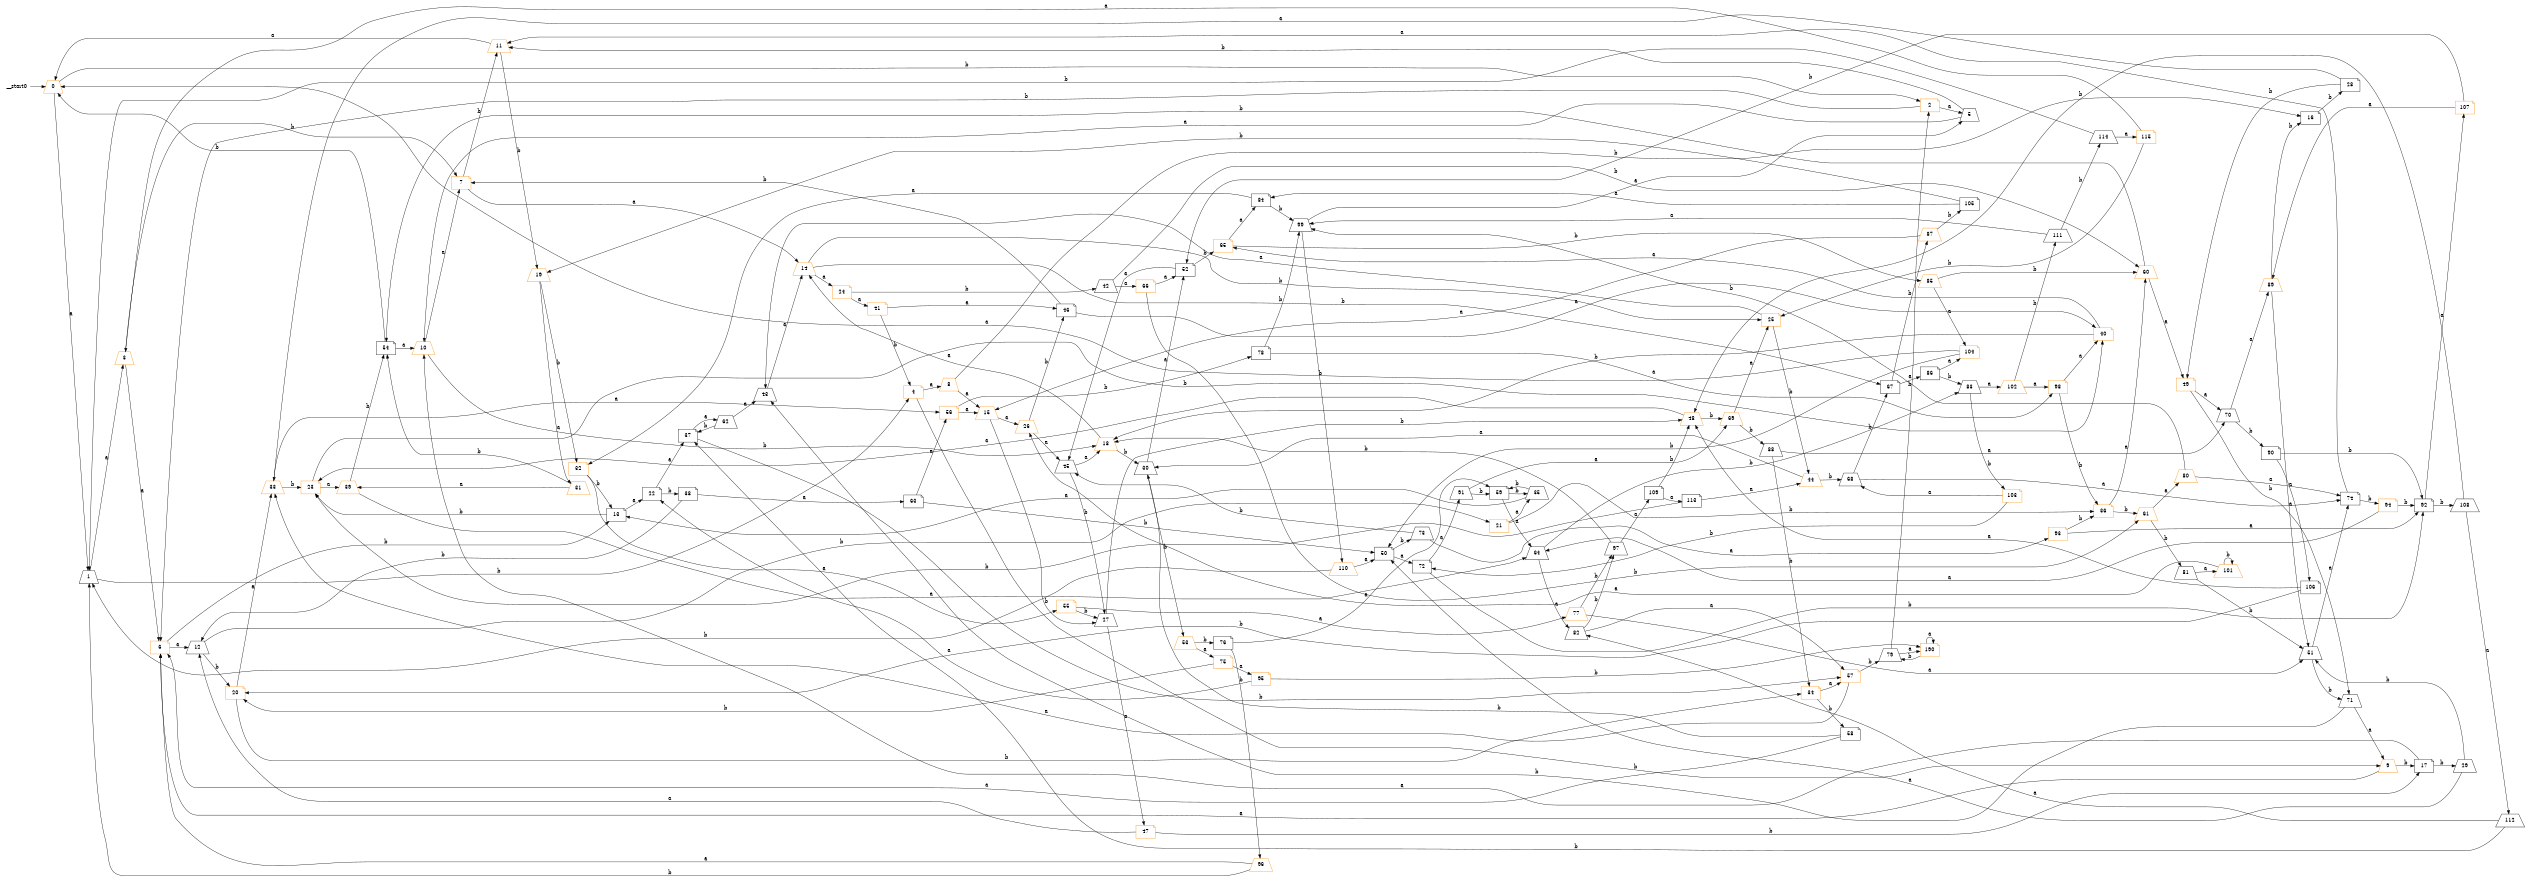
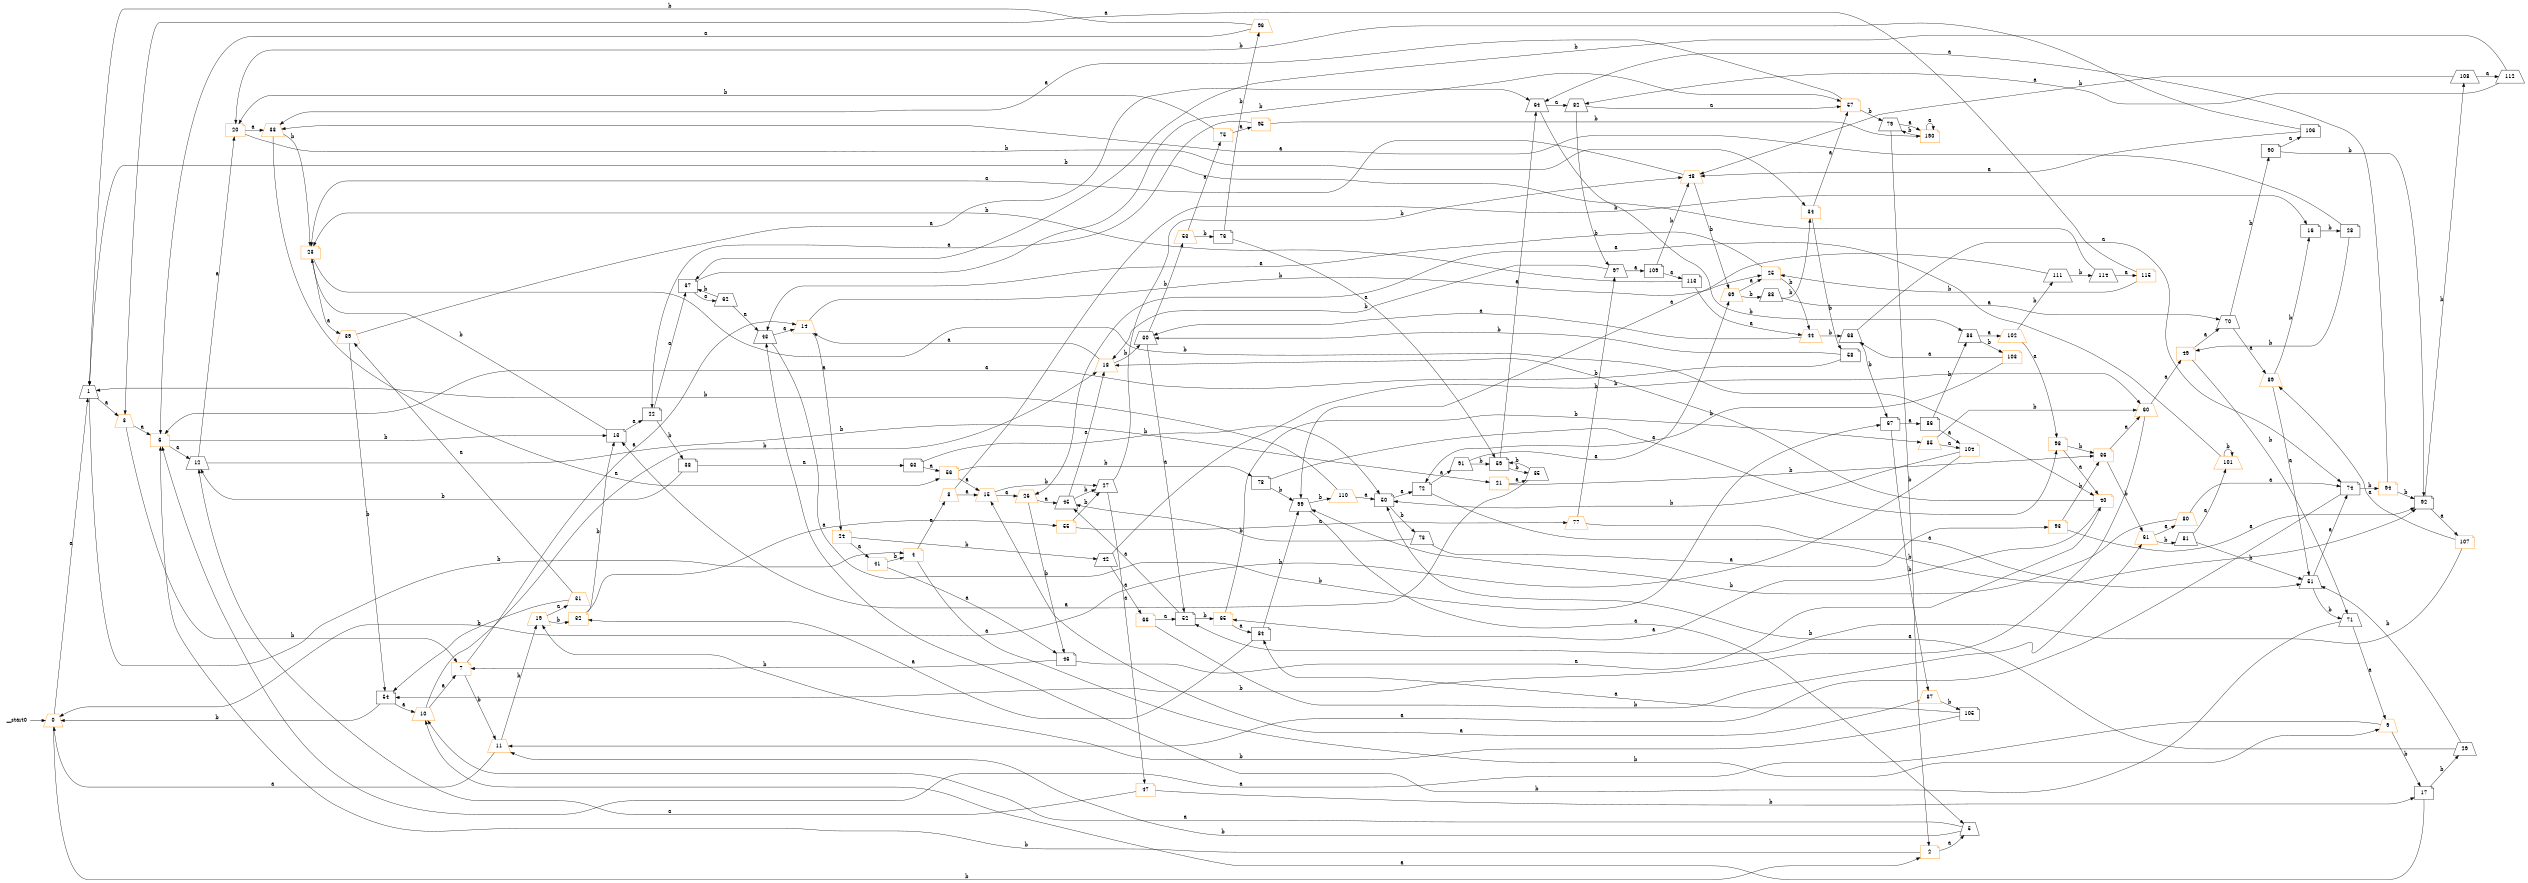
(1344, 305) -> (1310, 582)
(217, 667) -> (217, 274)
